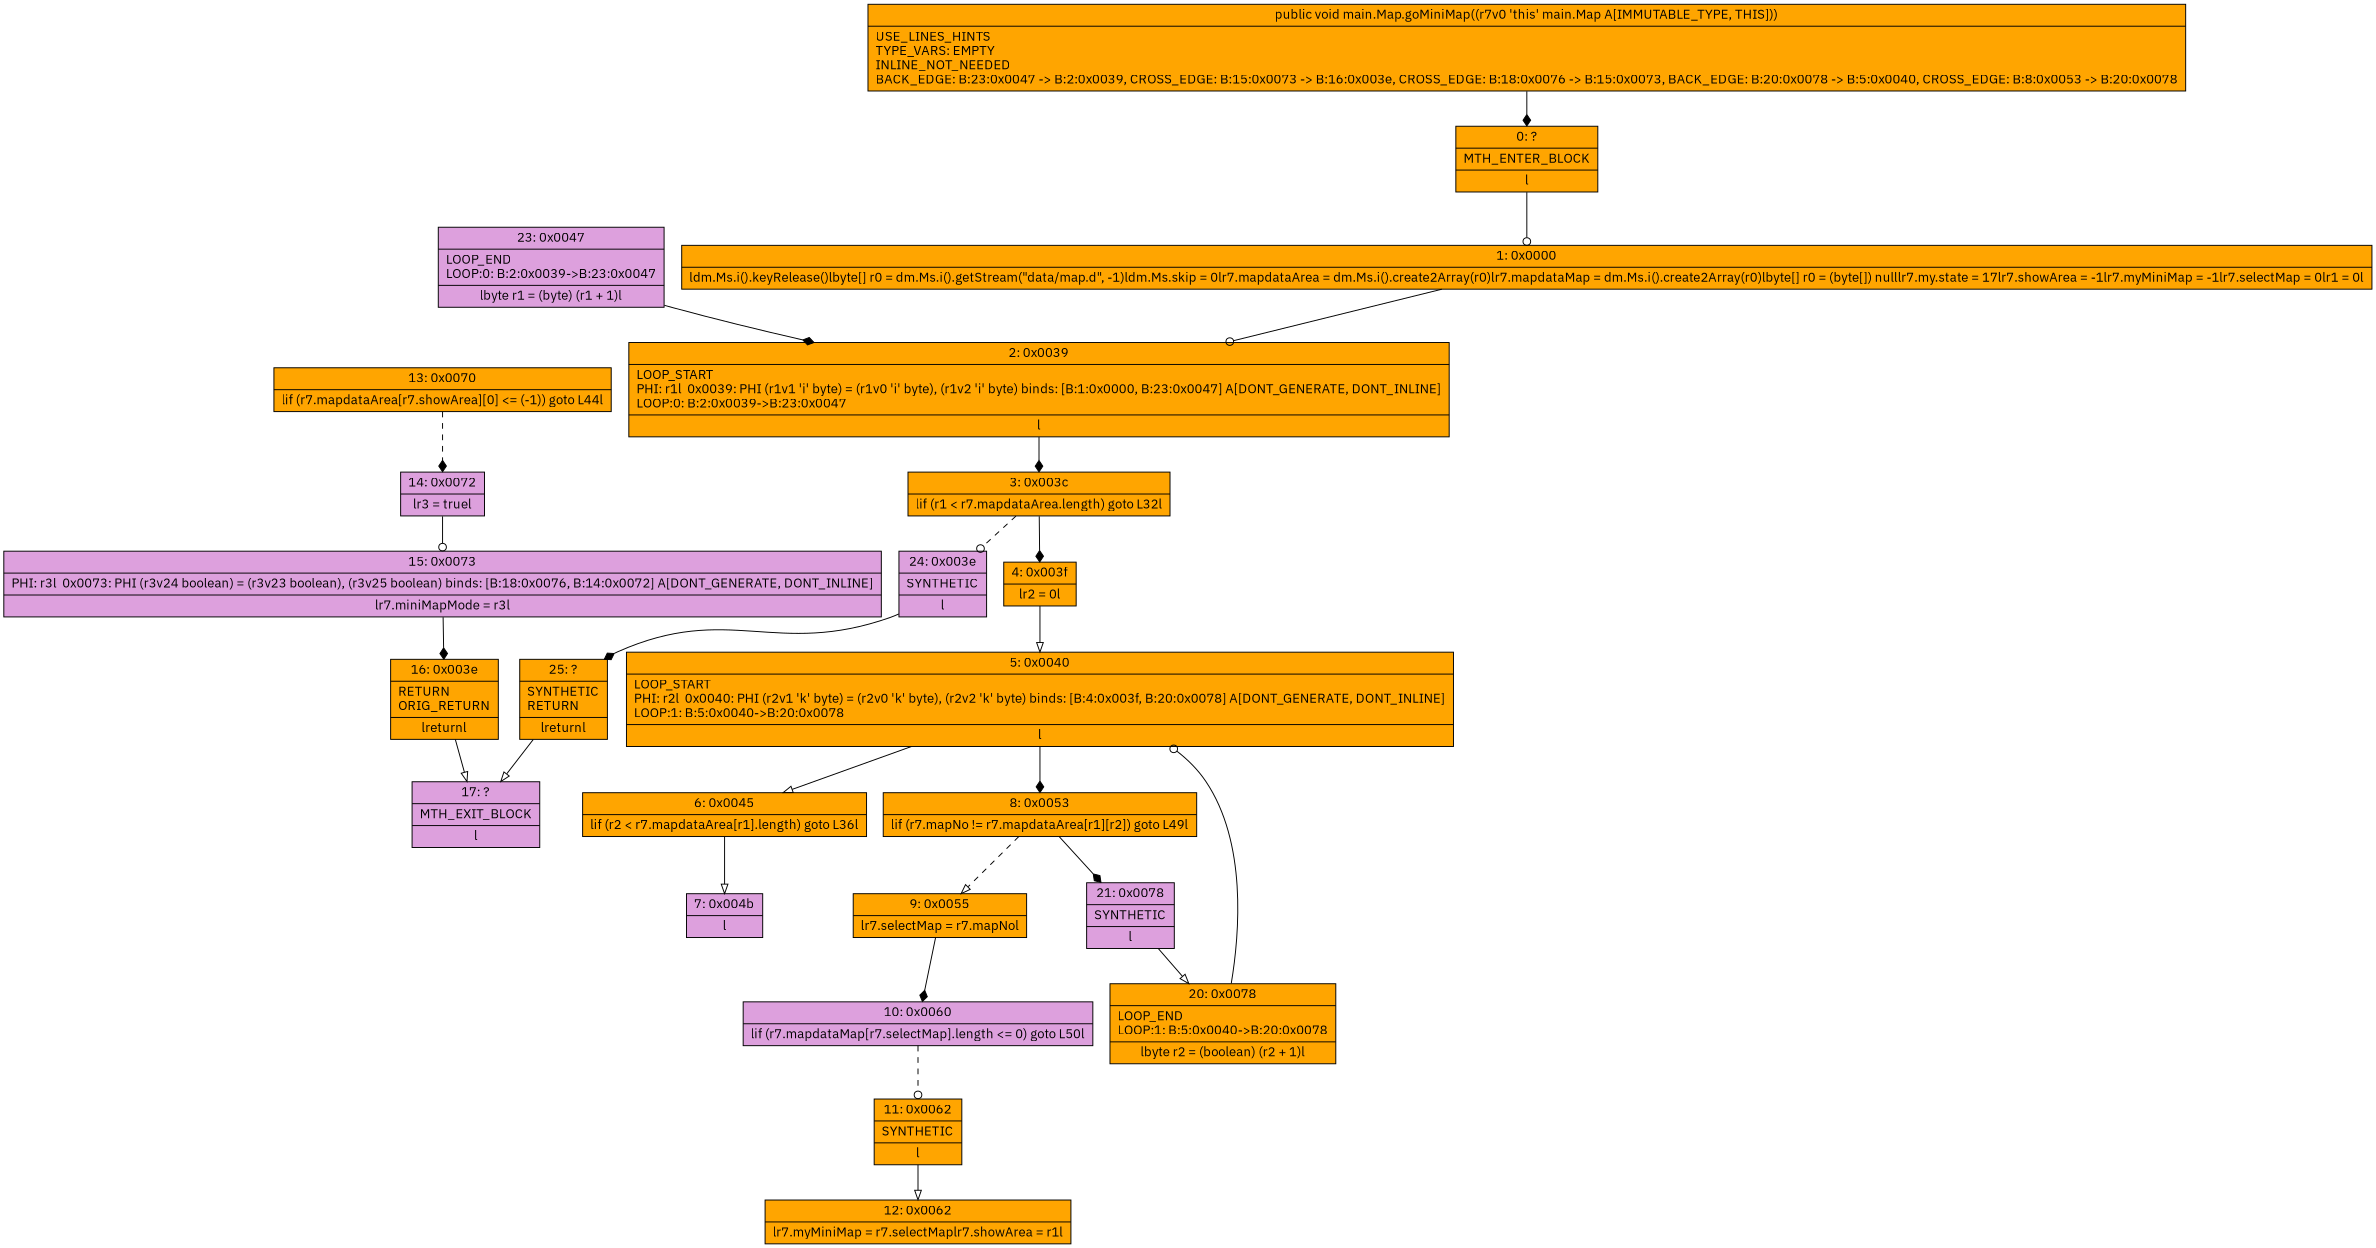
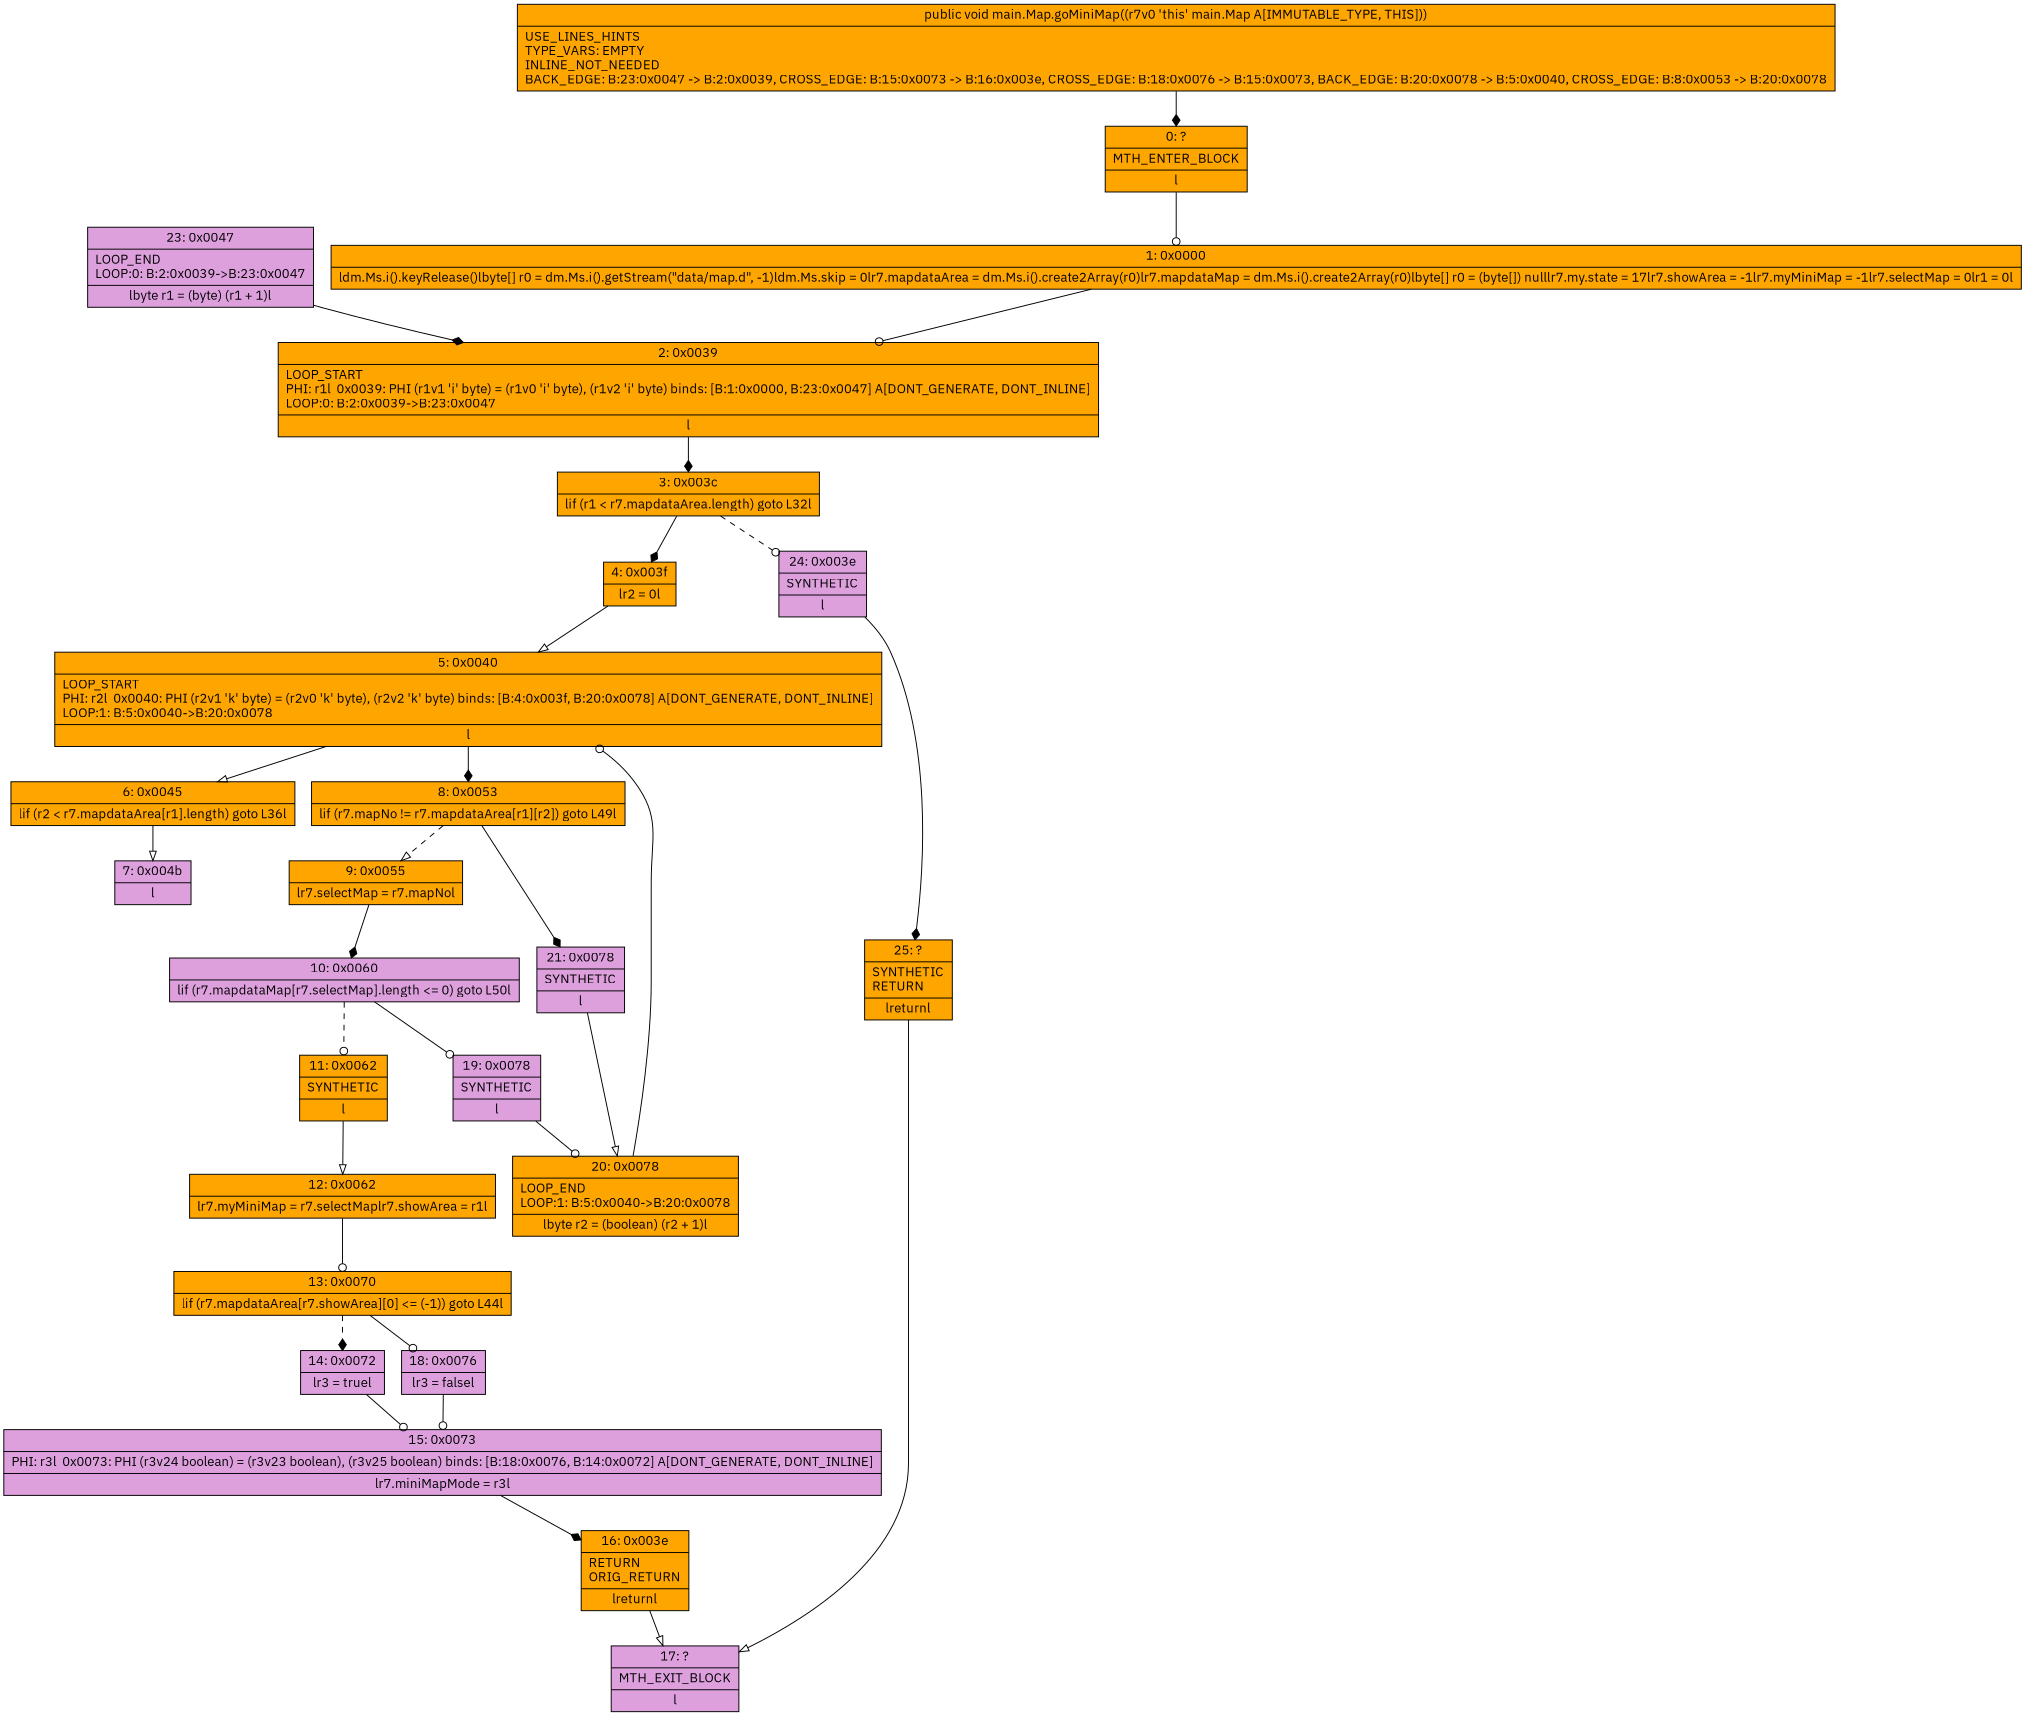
none -> (497, 1088)
none -> (343, 1241)
none -> (444, 1372)
